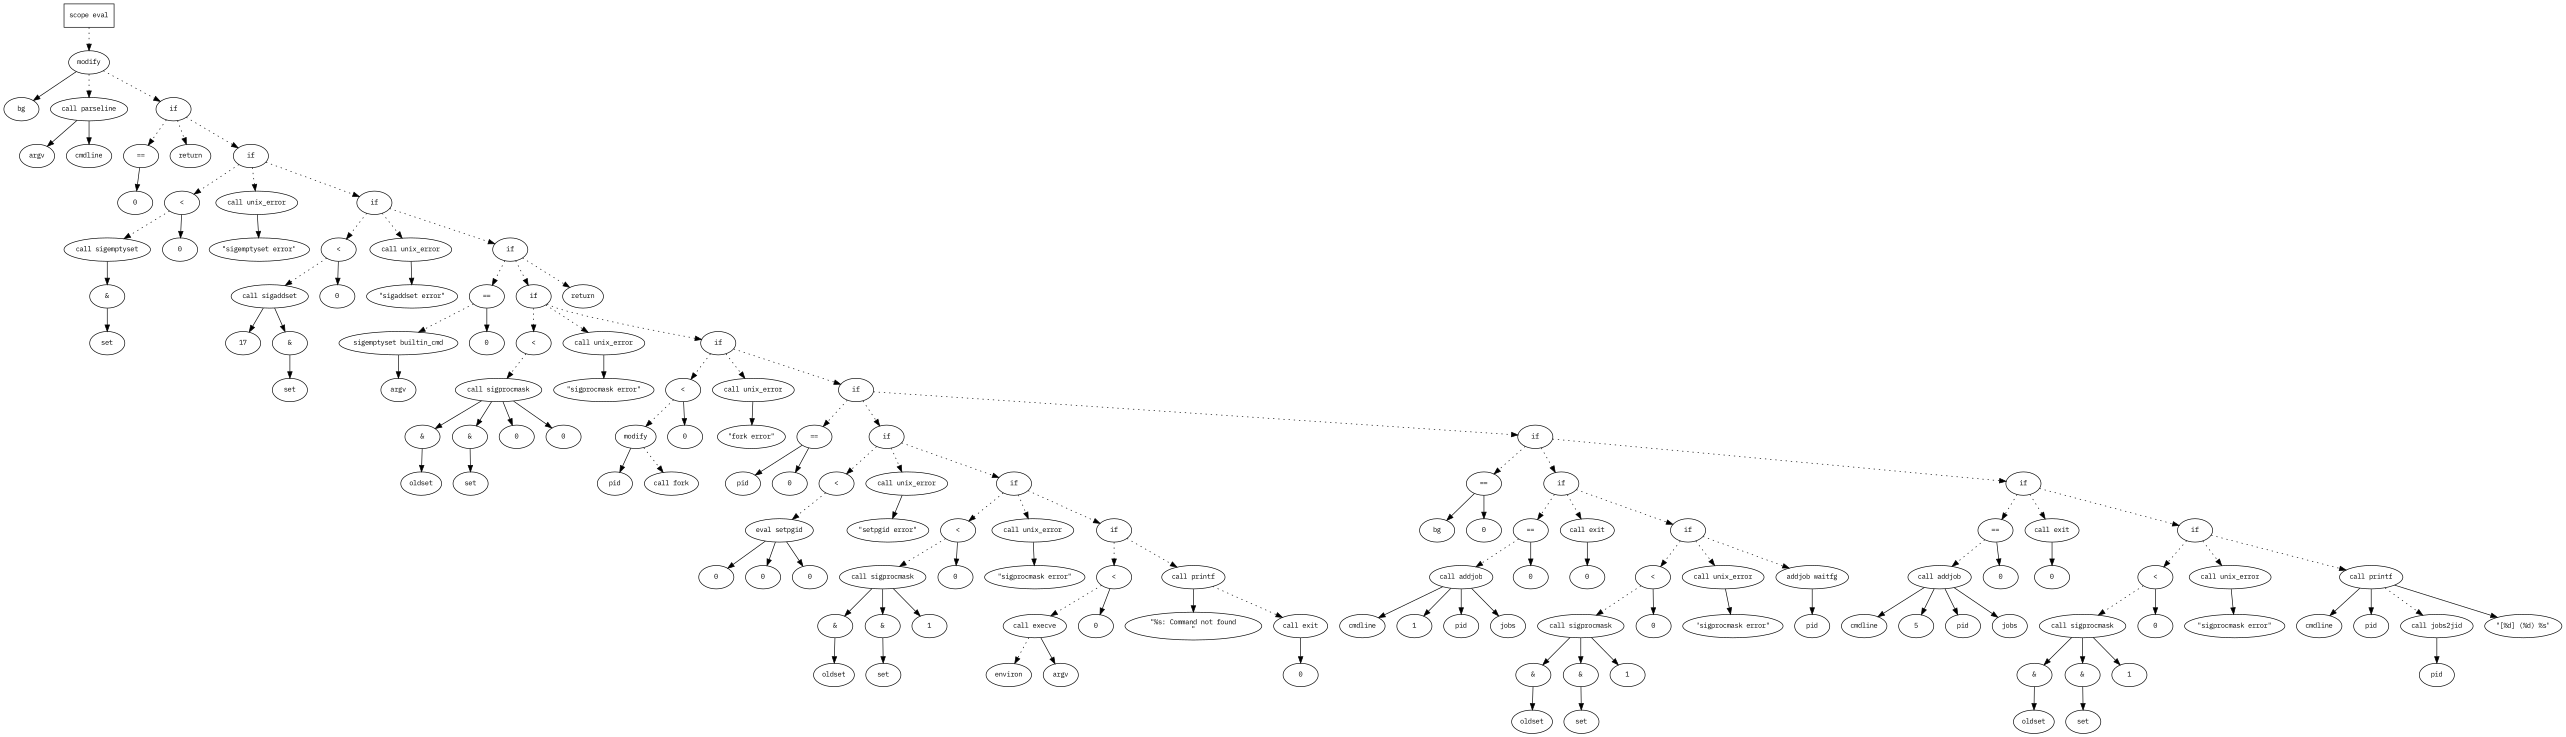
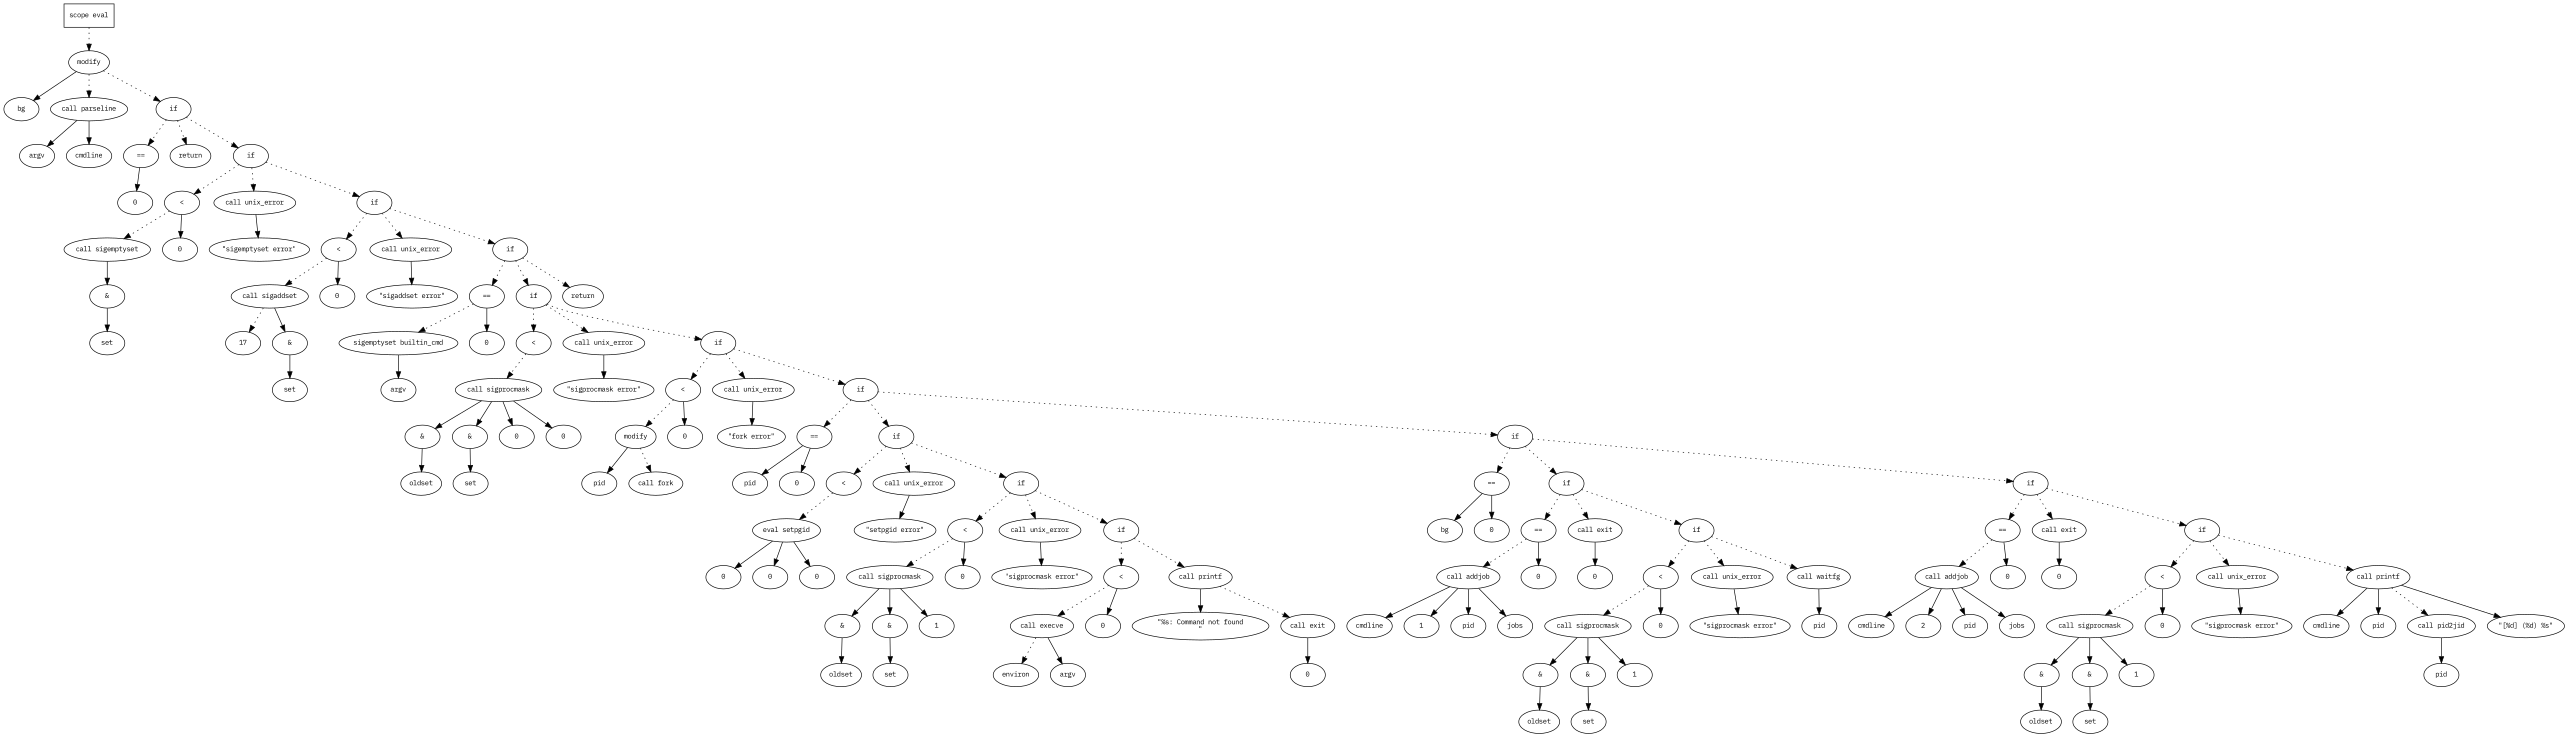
(258, 317) -> (258, 317)
(1812, 577) -> (1819, 577)
(1916, 626) -> (1923, 626)
(2437, 626) -> (2441, 626)
